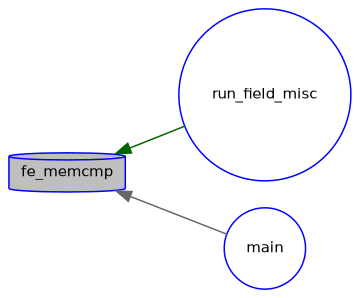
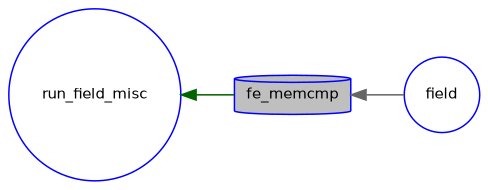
(157, 137) -> (215, 95)
(265, 248) -> (442, 95)
